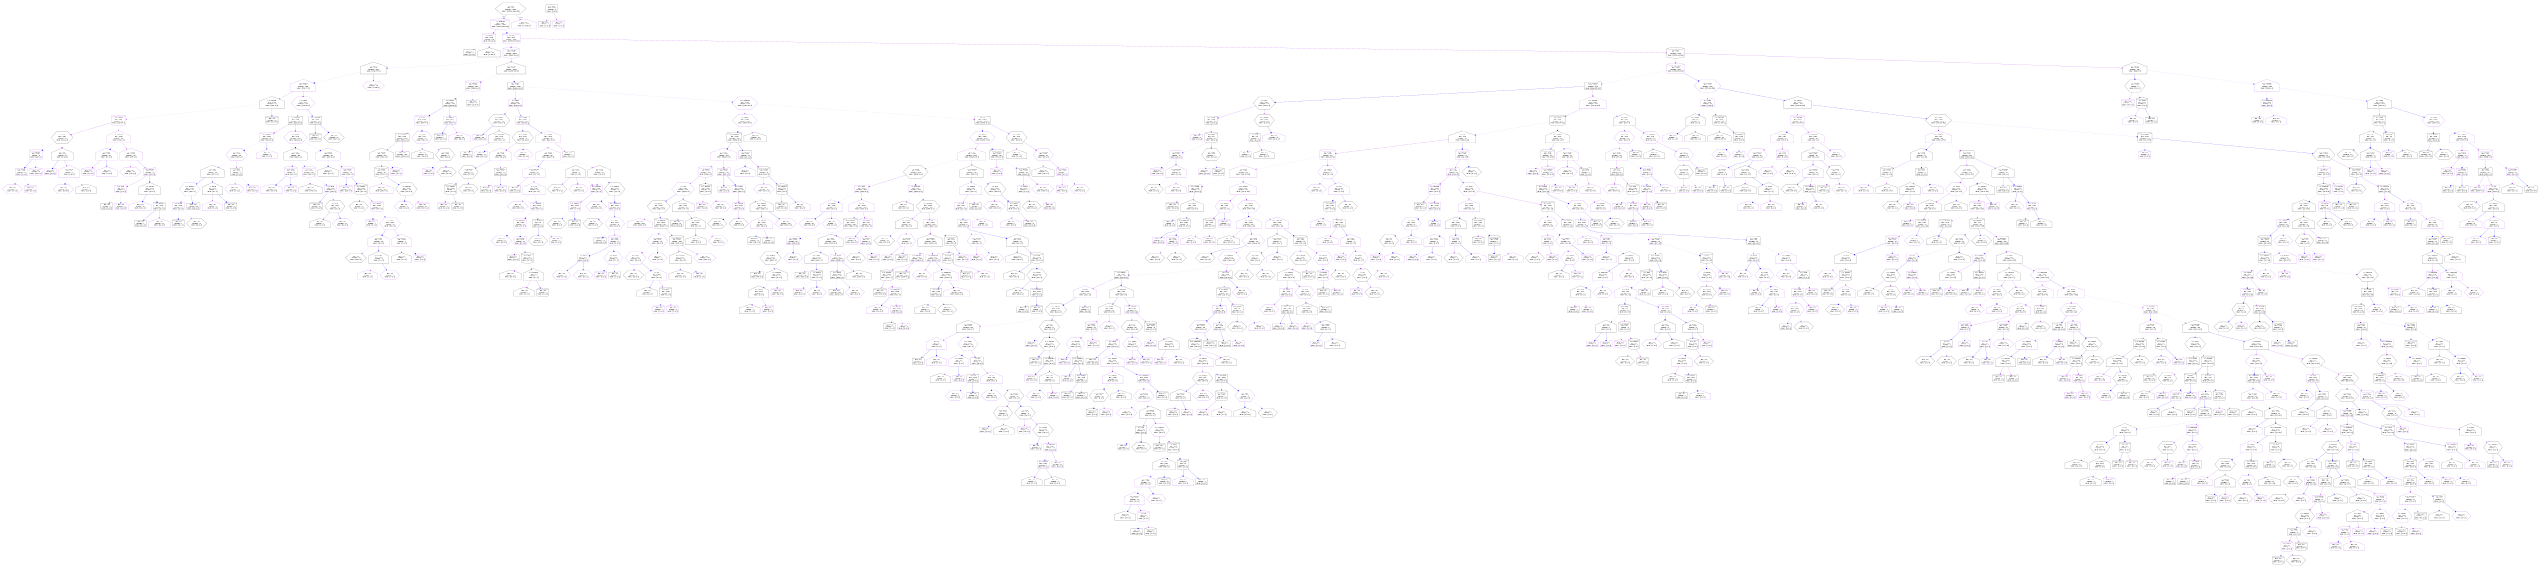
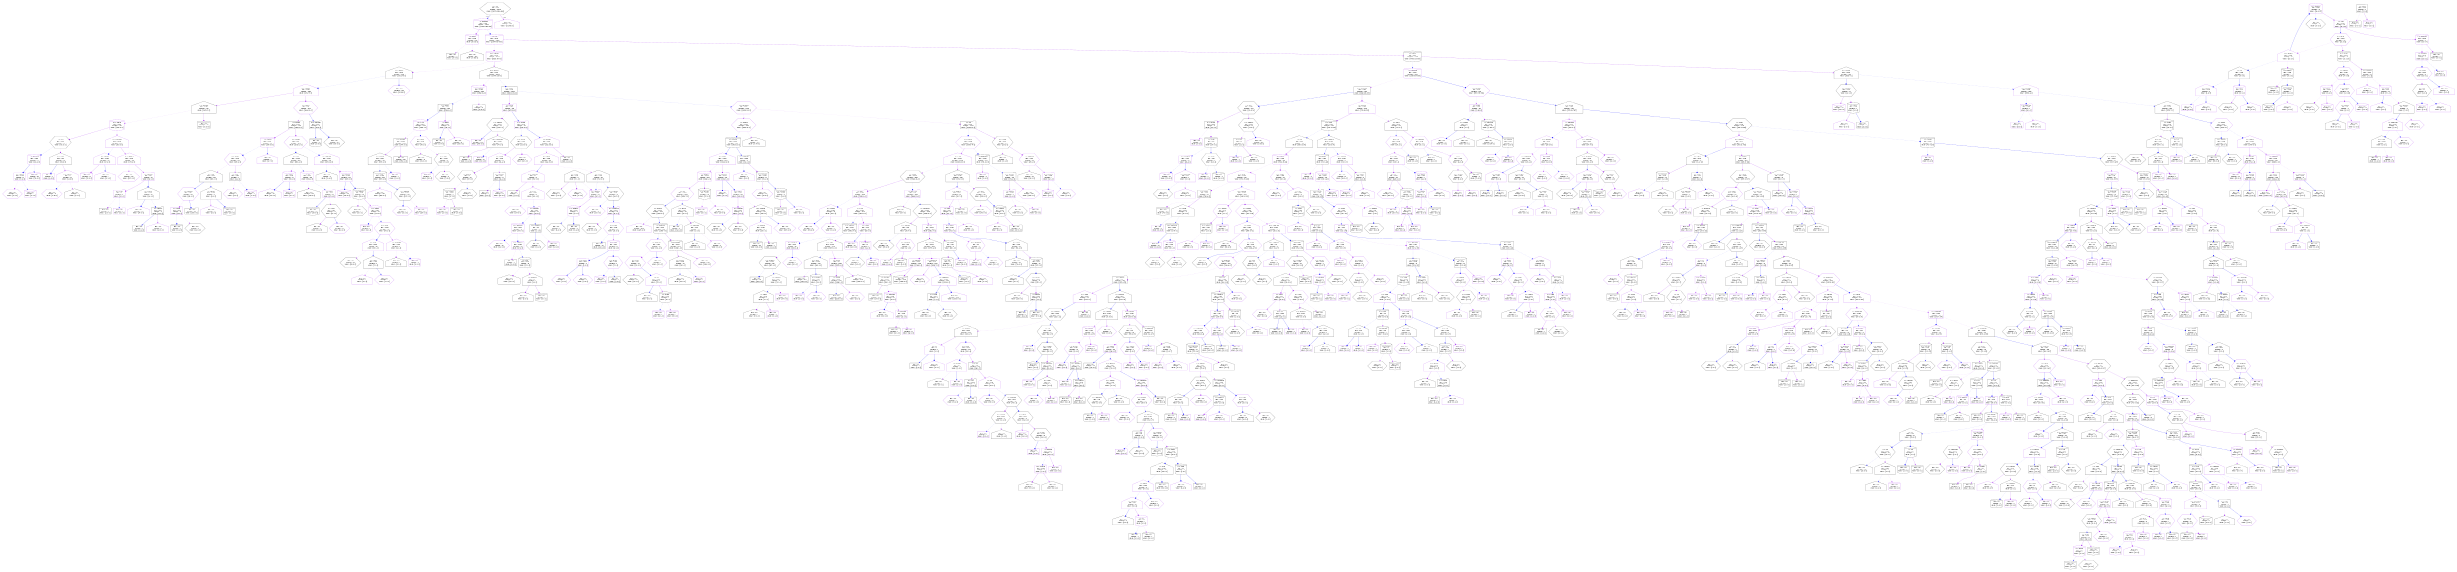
(1462, 146) -> (2298, 31)
(1969, 232) -> (1737, 235)
